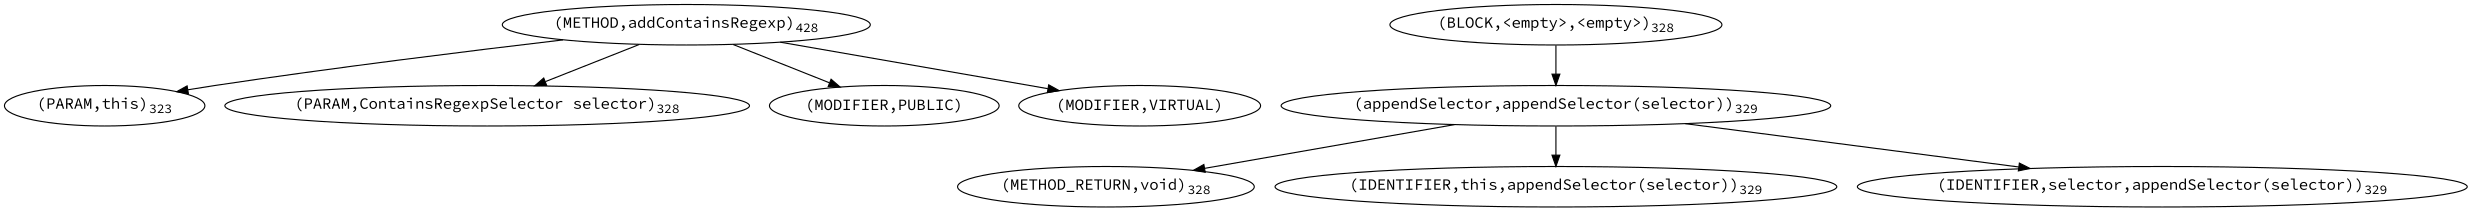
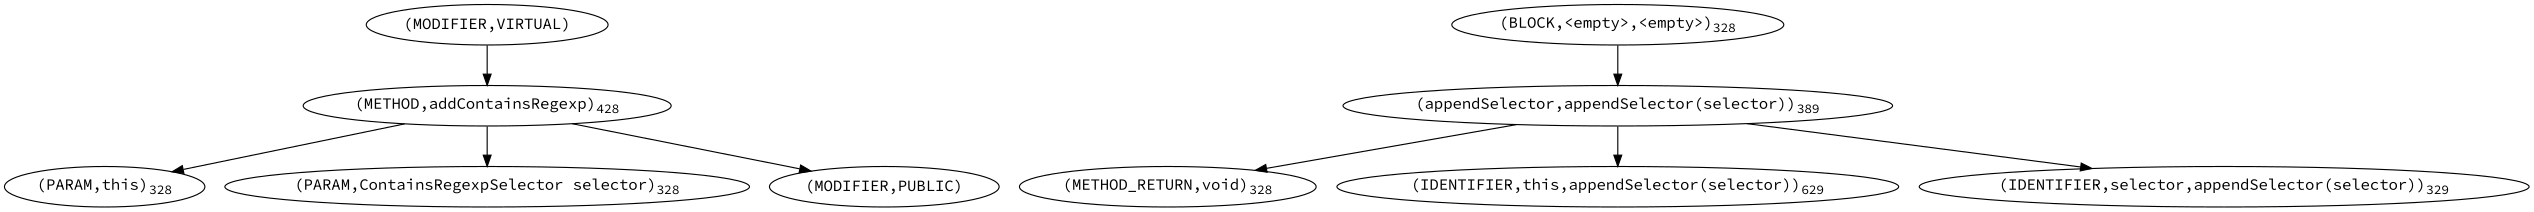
(914, 65) -> (487, 60)
(161, 104) -> (161, 185)
(1747, 104) -> (1808, 104)
(1751, 185) -> (1813, 185)
